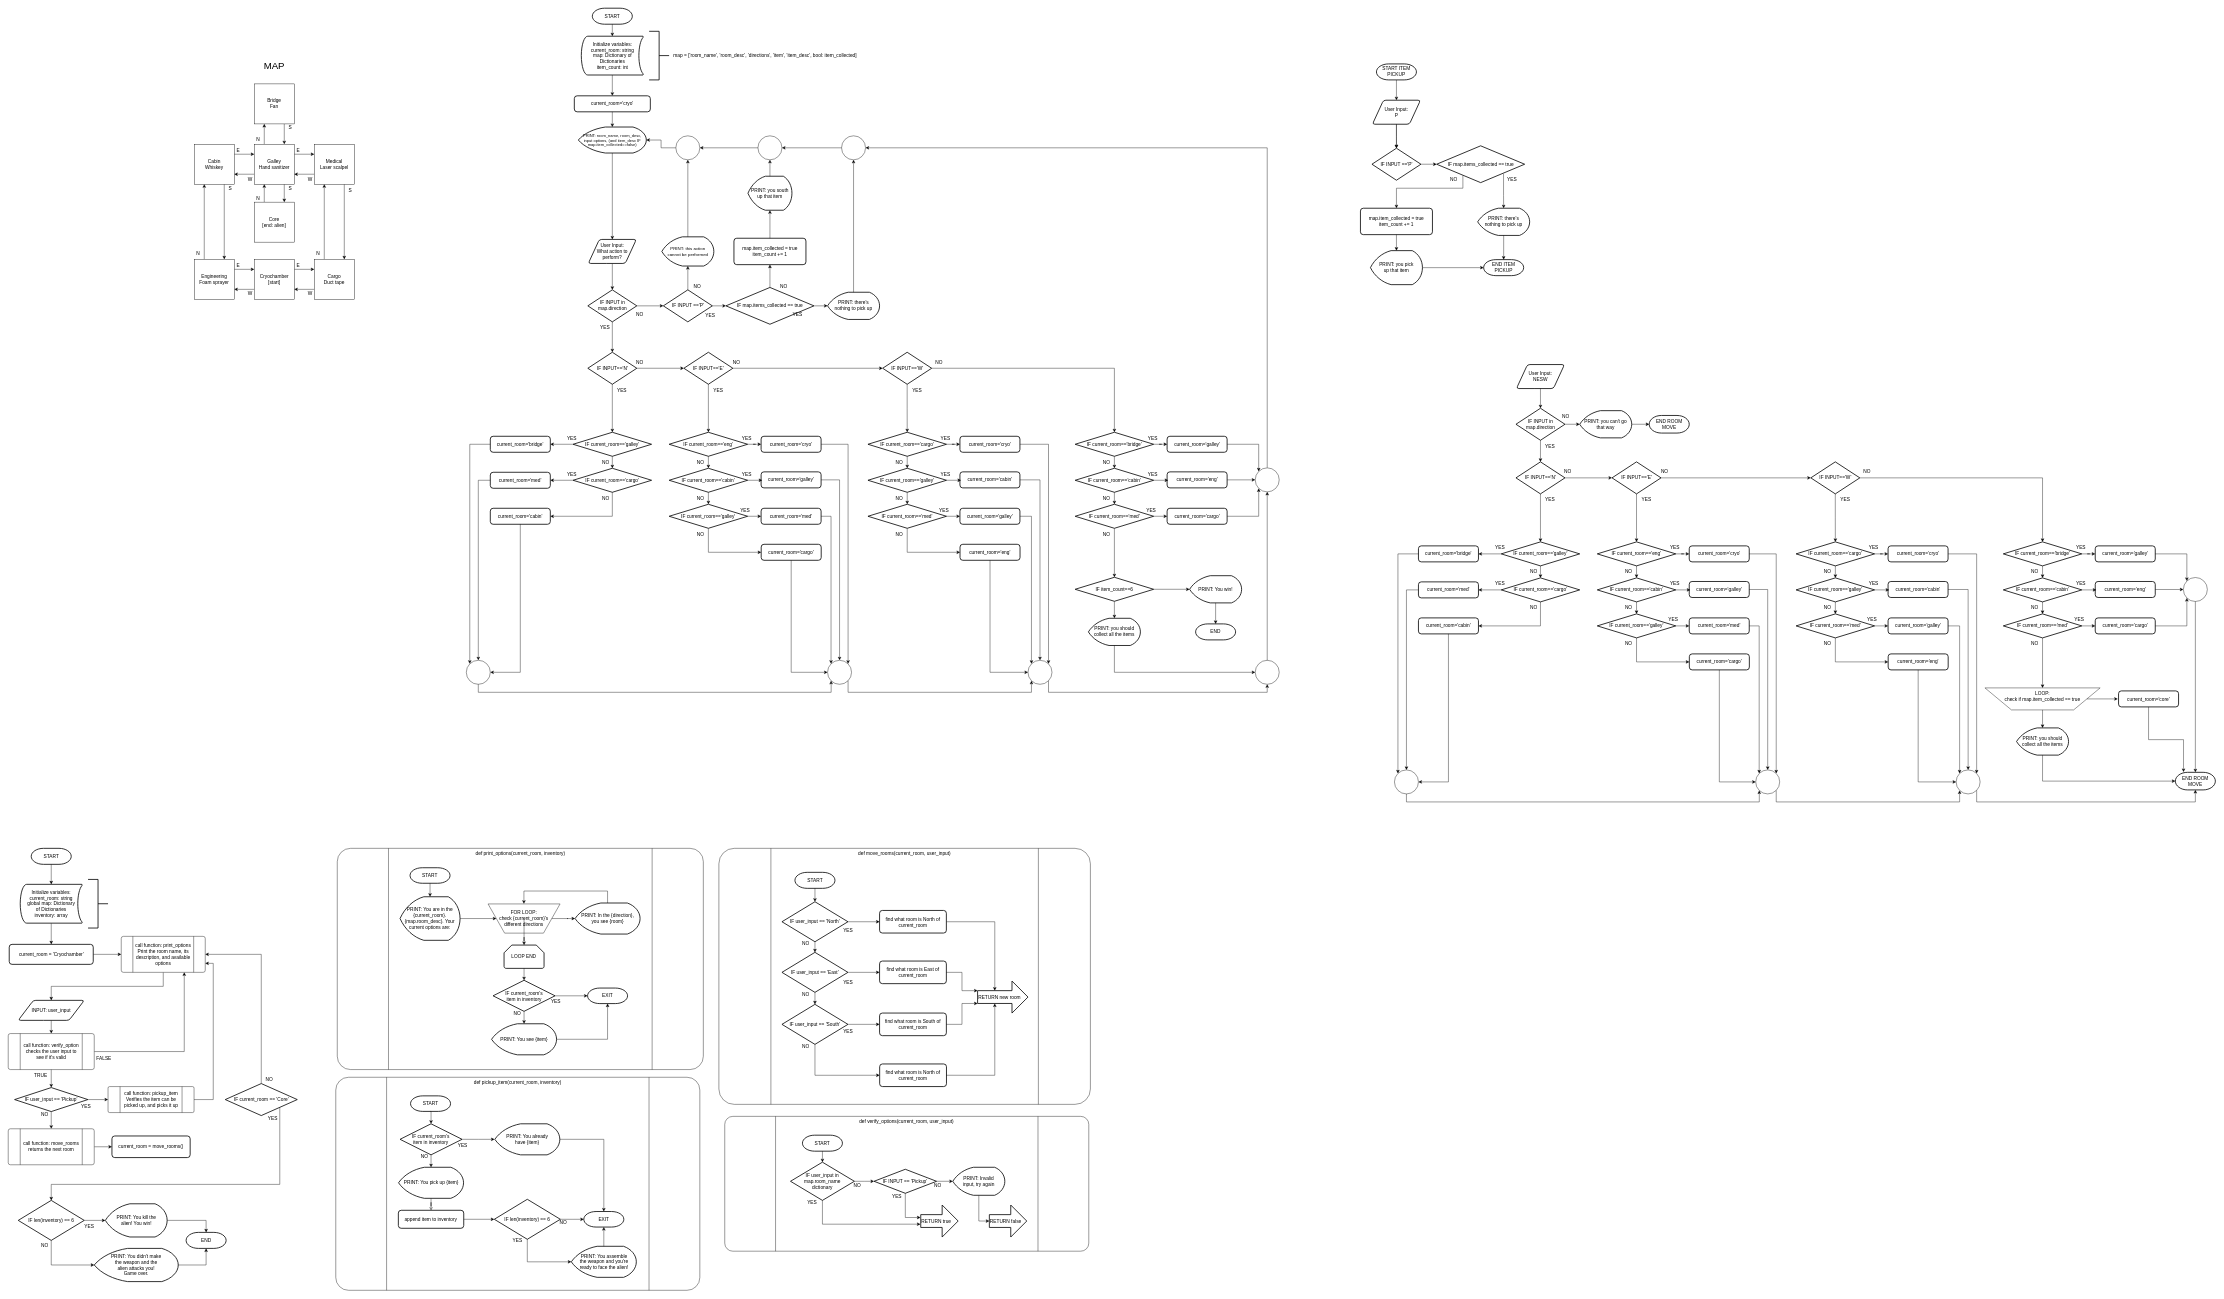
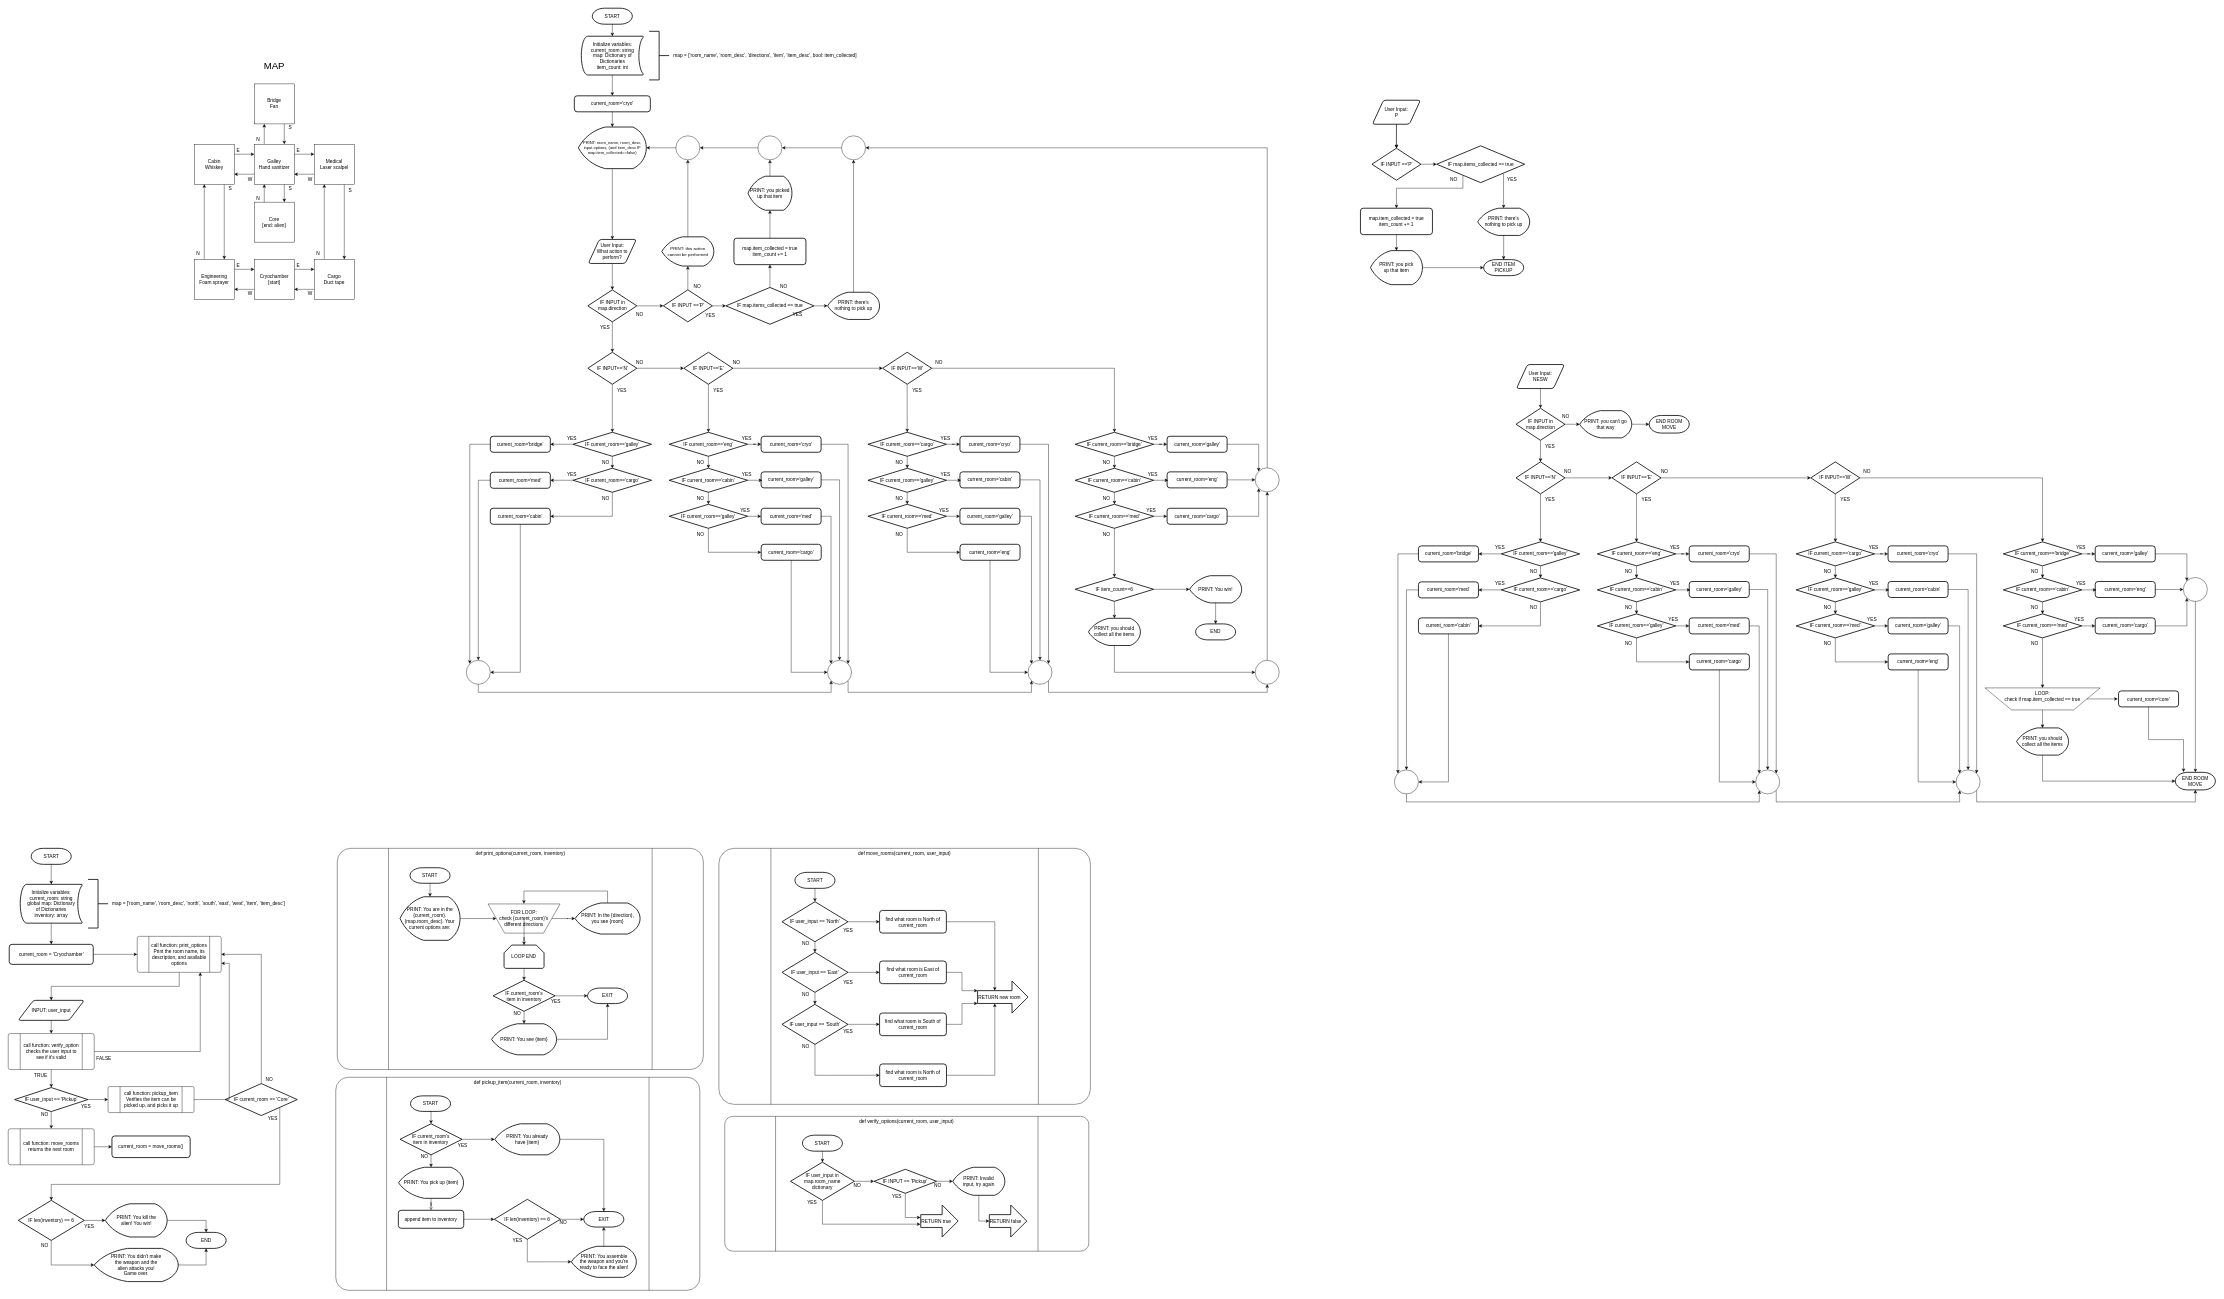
(1396, 72) -> none
(1396, 96) -> none
(612, 140) -> (612, 148)
(770, 193) -> (770, 193)
none -> (204, 904)
(163, 954) -> (179, 954)
